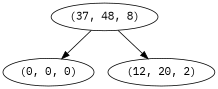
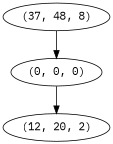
(130, 42) -> (56, 96)
